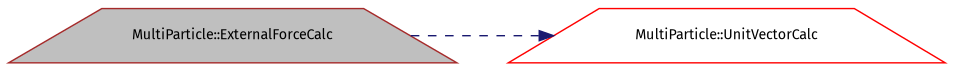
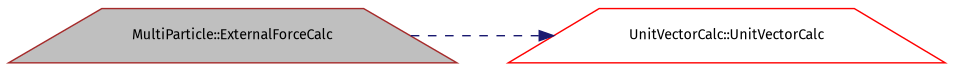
(727, 36) -> (727, 36)
